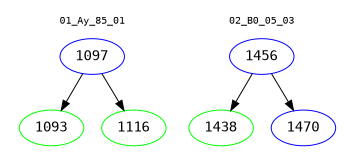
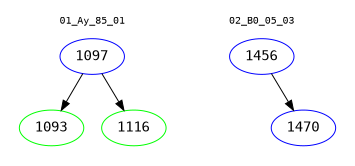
(221, 128) -> none
